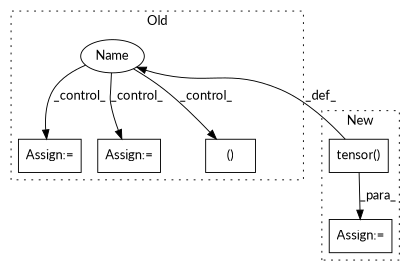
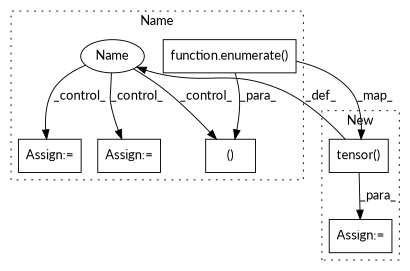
(157, 22) -> (157, 22)
none -> (230, 56)
